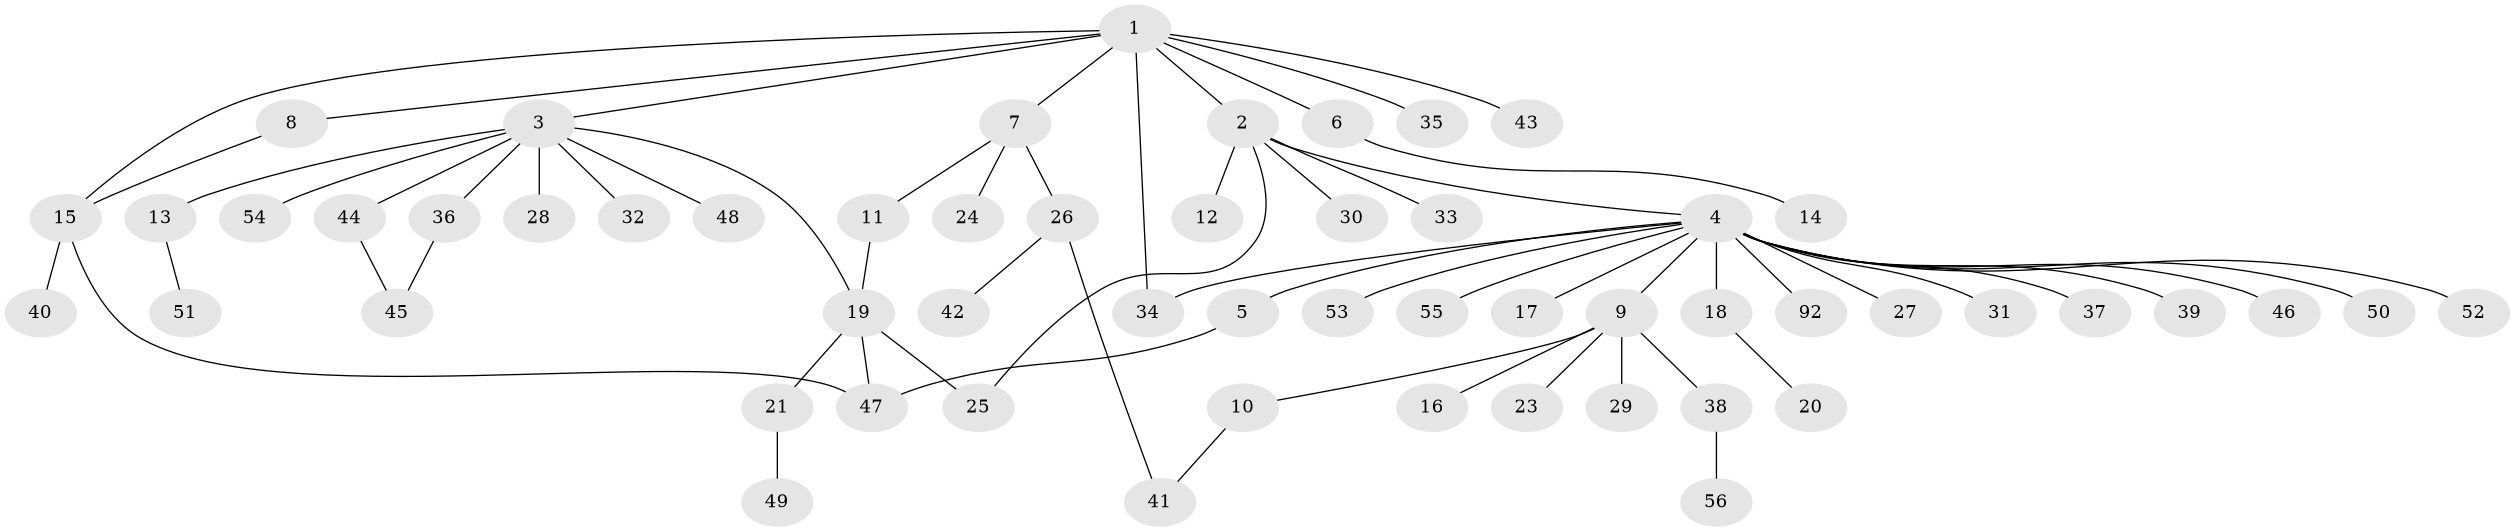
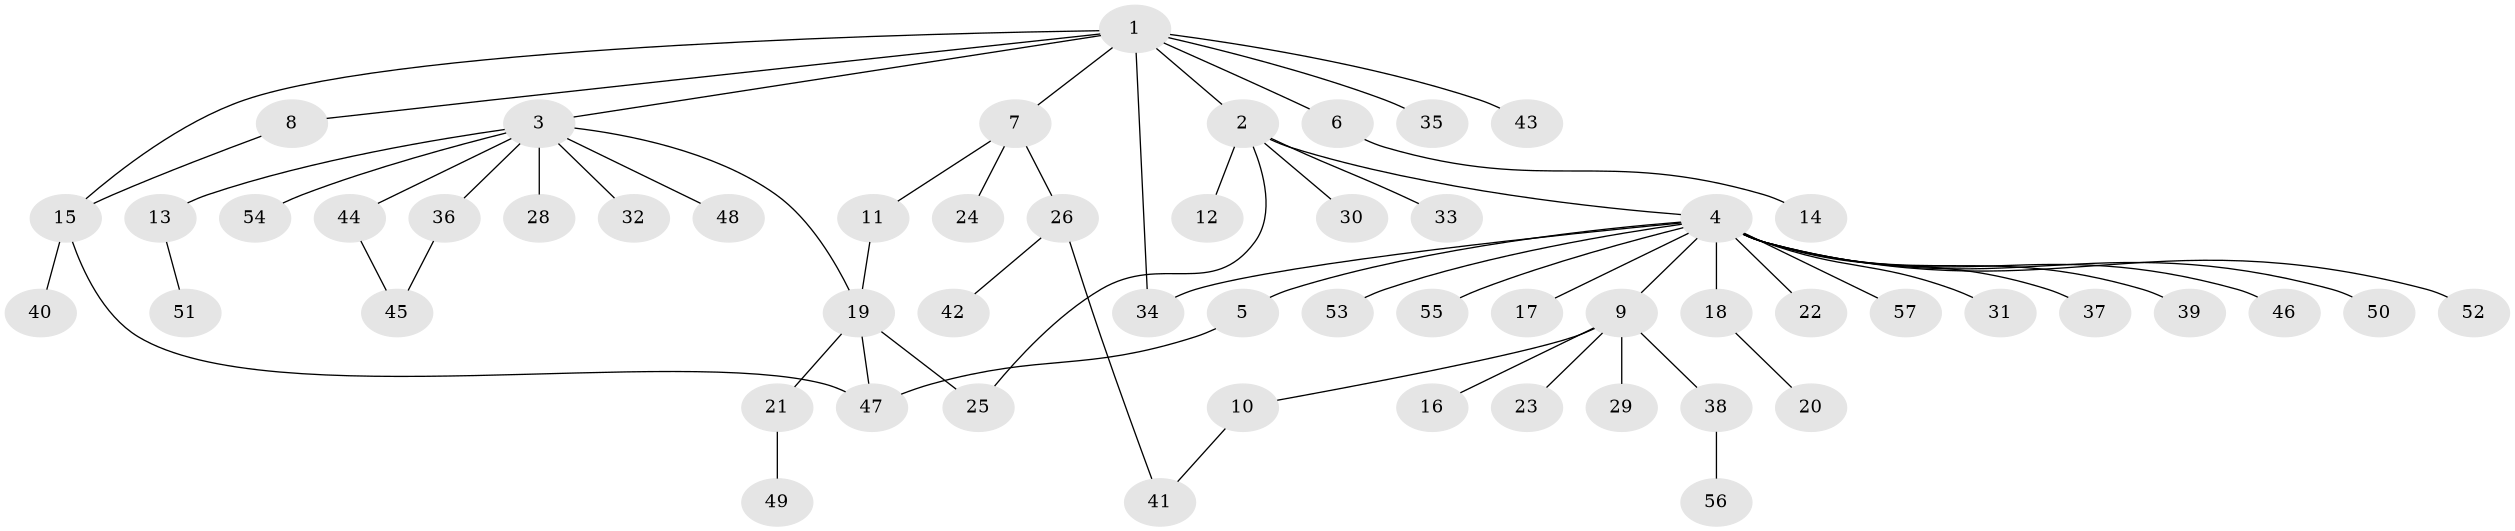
(1811, 313) -> (1811, 313)
(1906, 313) -> (1906, 313)
